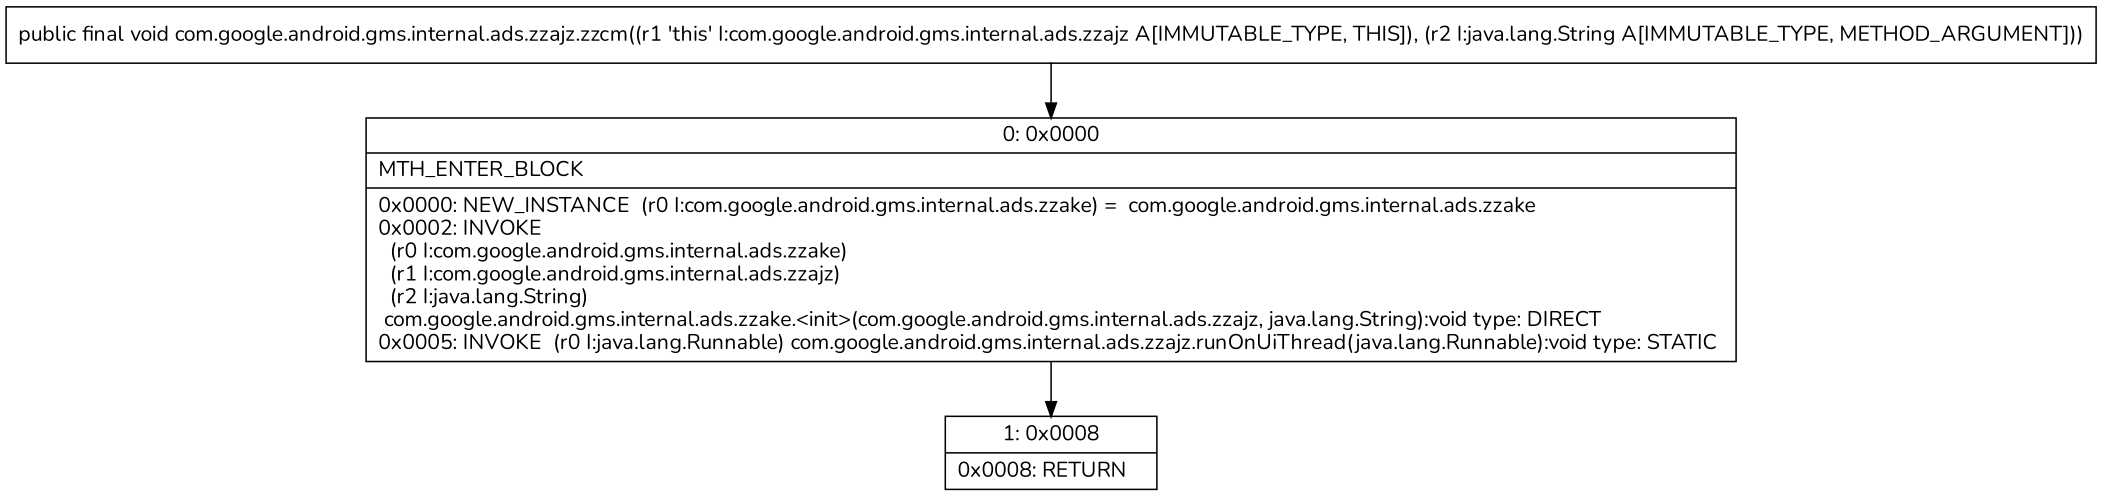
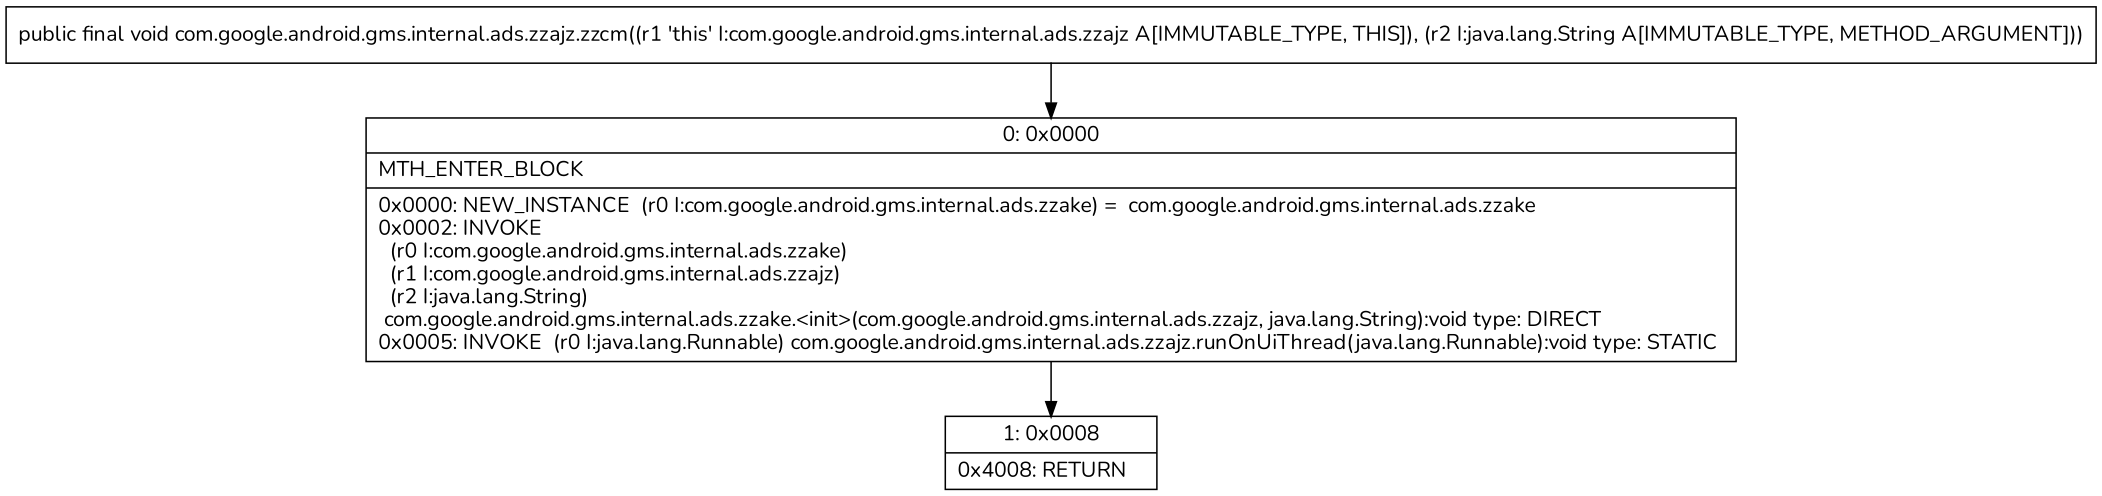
(1051, 470) -> (1051, 470)
